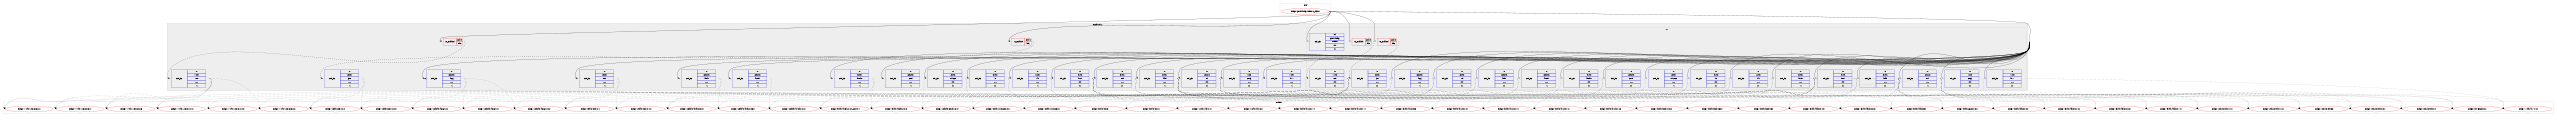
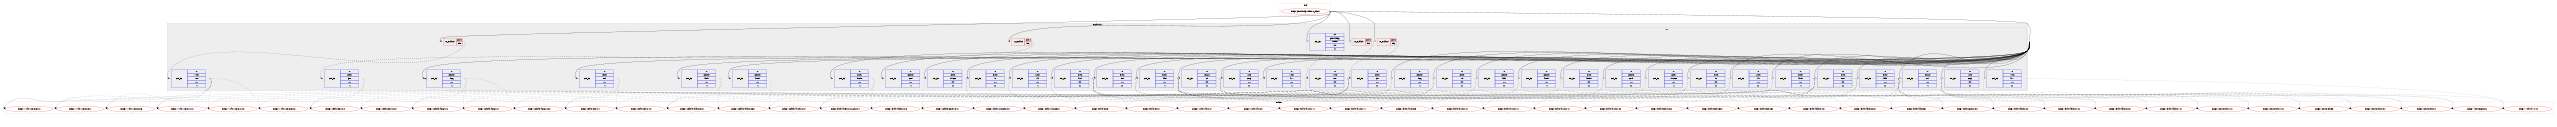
(2477, 109) -> (2477, 109)
